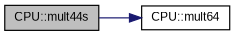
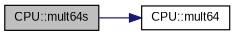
(52, 18) -> (52, 18)
